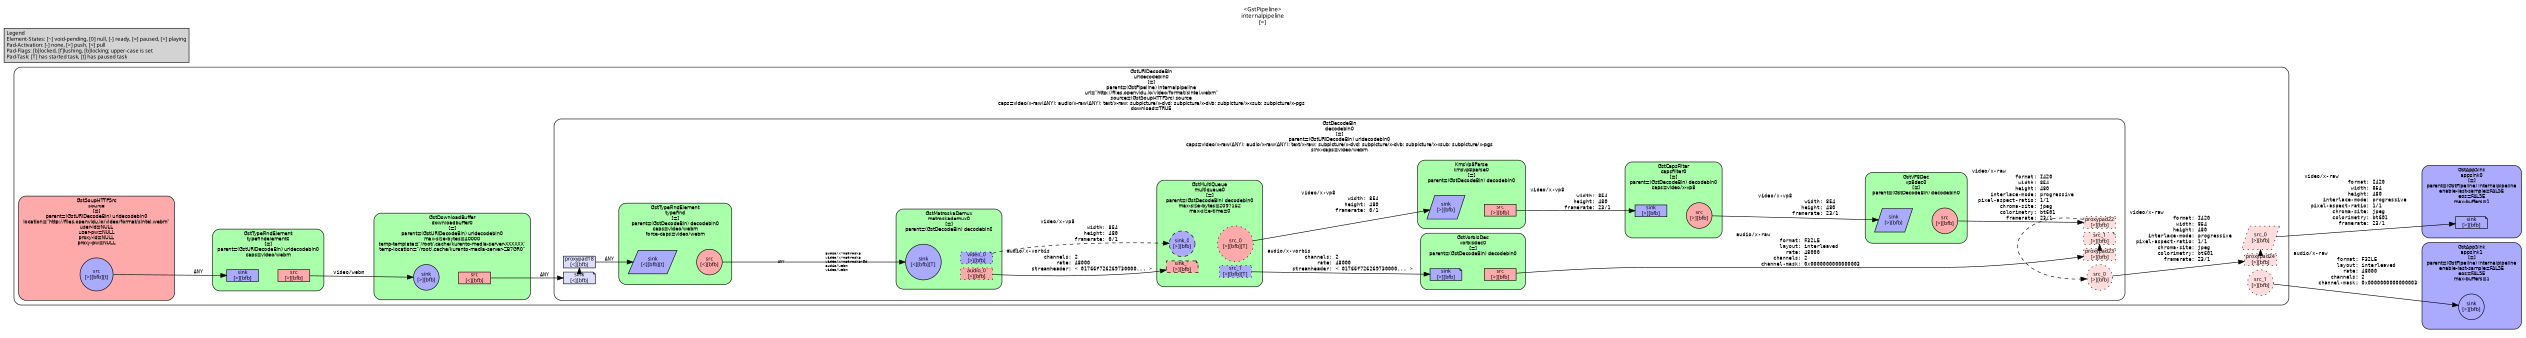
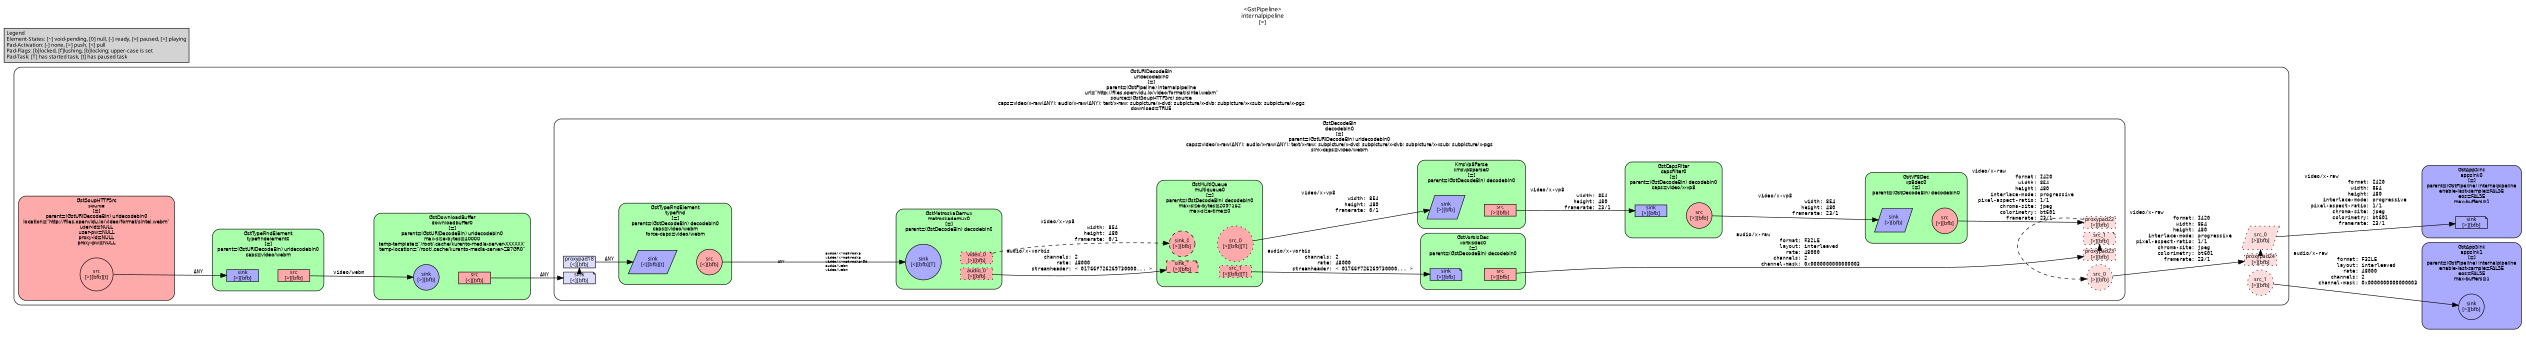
(1182, 244) -> (1182, 244)
(977, 258) -> (977, 258)
(1235, 271) -> (1235, 271)
(97, 274) -> (97, 274)
